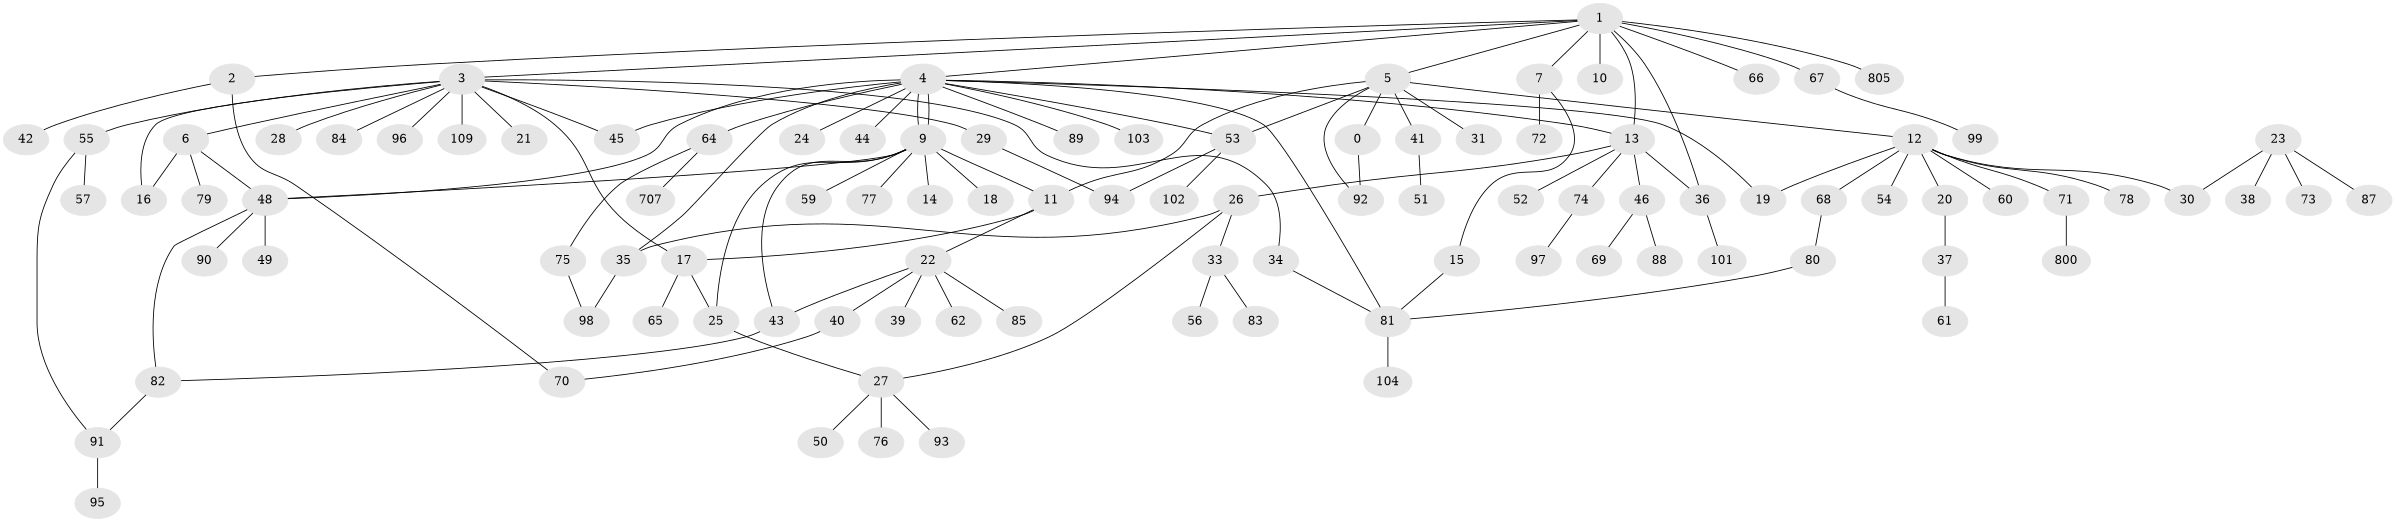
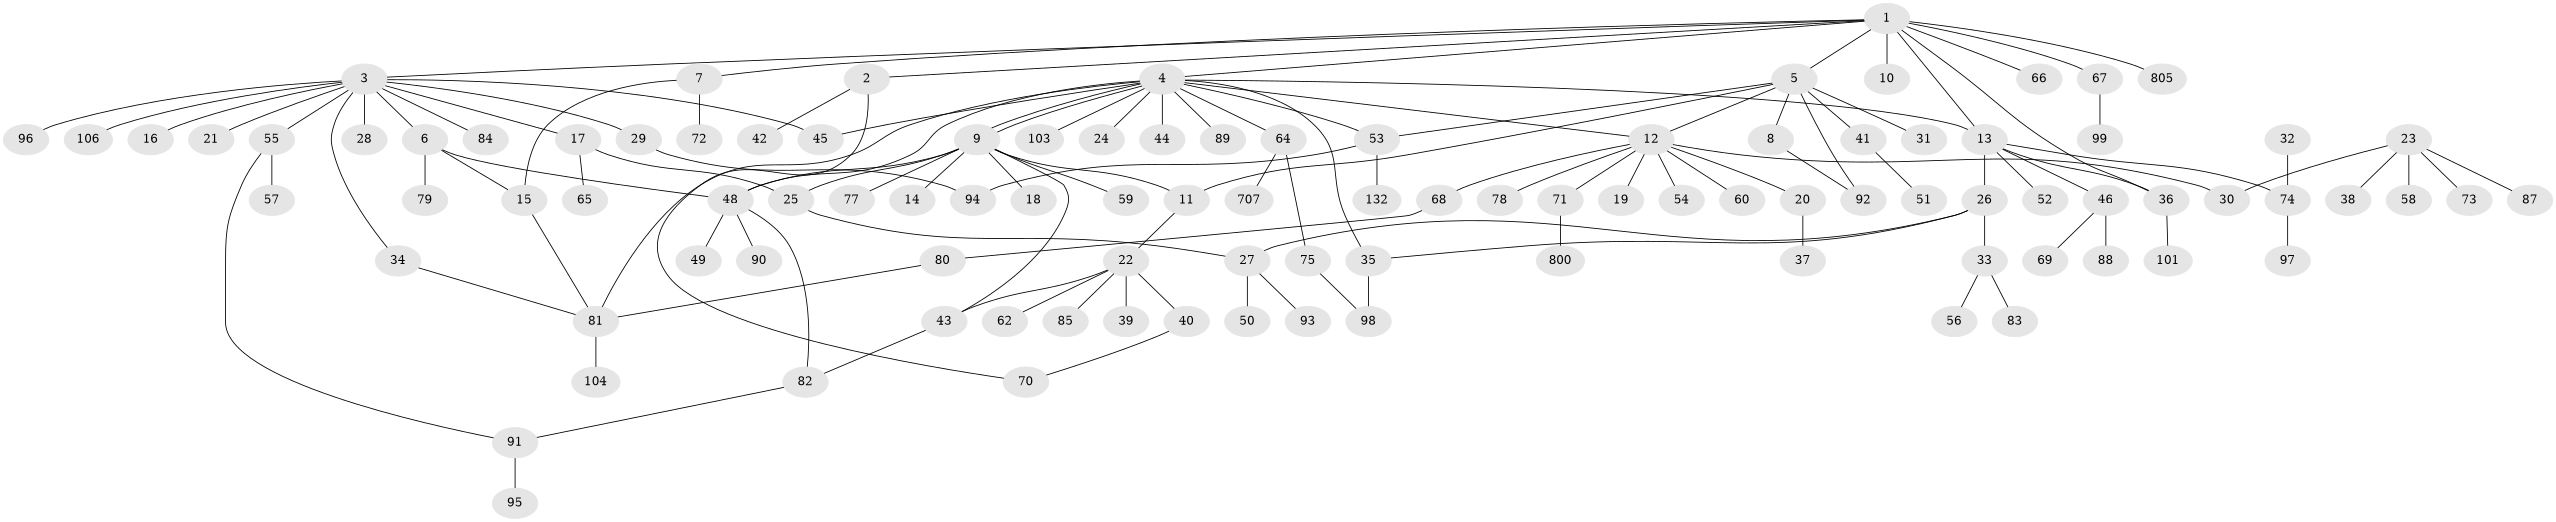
(1443, 101) -> (1407, 109)
(462, 140) -> (88, 140)
(1358, 140) -> (1771, 140)
none -> (2288, 140)
(165, 170) -> (475, 170)
(1174, 200) -> (1377, 200)
none -> (2409, 200)
(872, 245) -> none
(1945, 322) -> none
(881, 443) -> none
